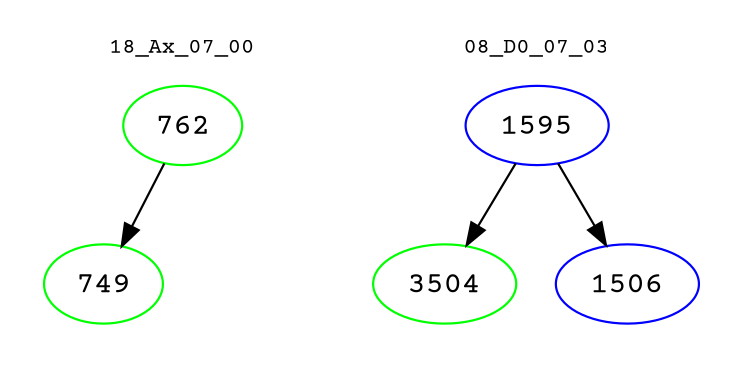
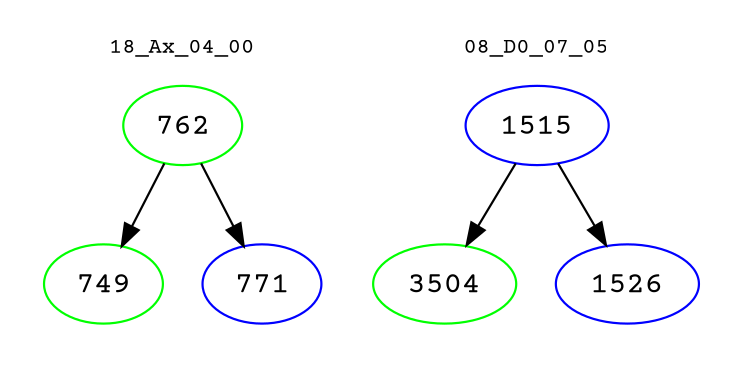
(183, 47) -> (183, 47)
(537, 47) -> (537, 47)
(537, 125) -> (537, 125)
none -> (262, 284)
(627, 284) -> (627, 284)
